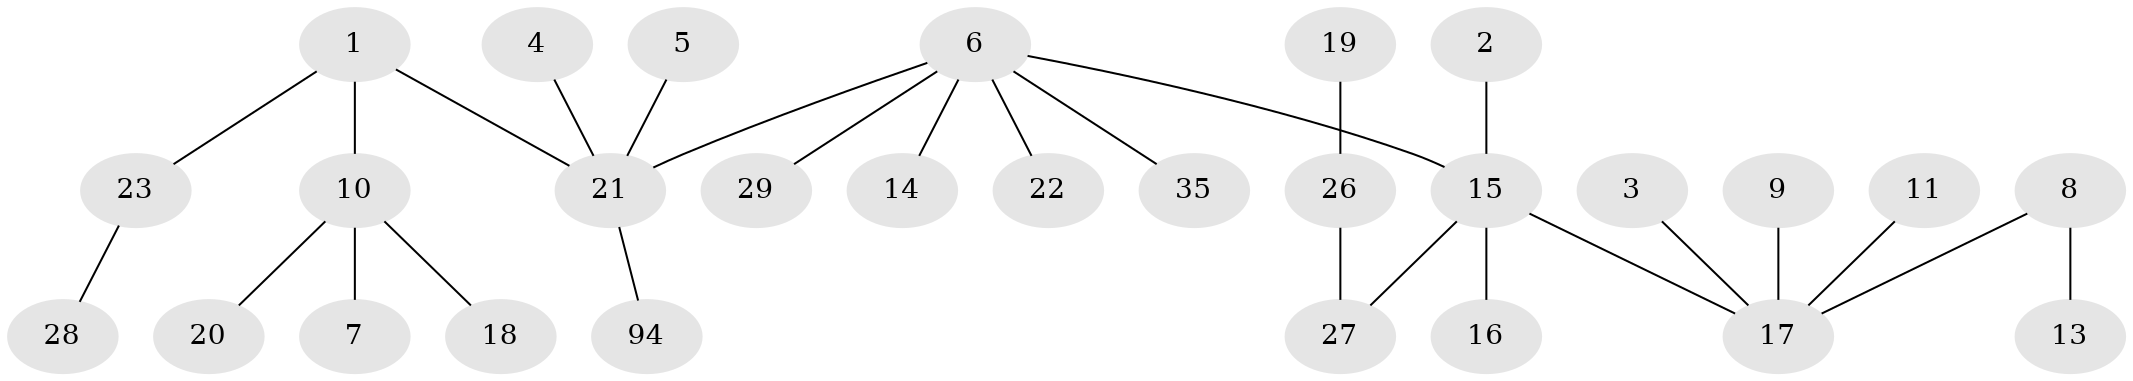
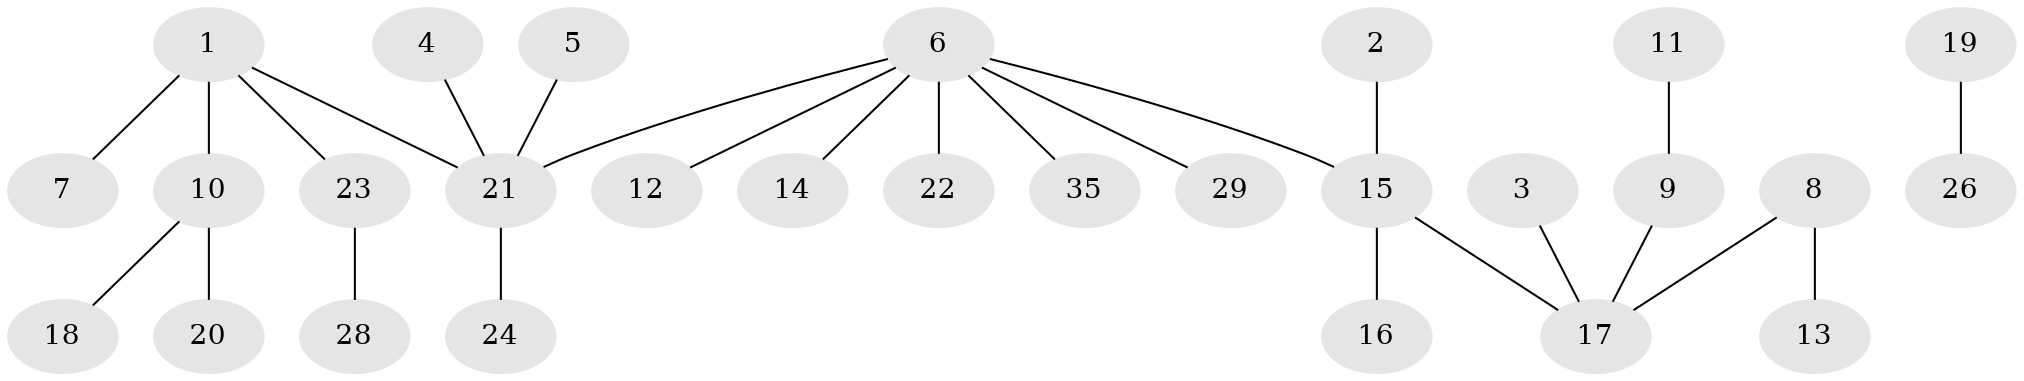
none -> (647, 191)
(1852, 263) -> (1669, 118)
(355, 264) -> (136, 117)
(647, 337) -> (501, 337)
(1340, 337) -> none
